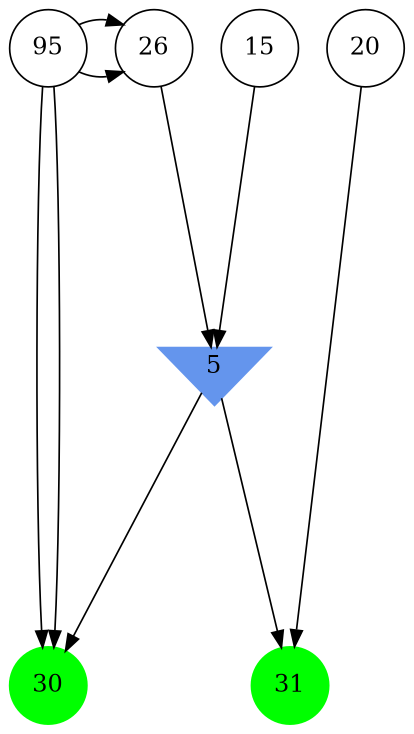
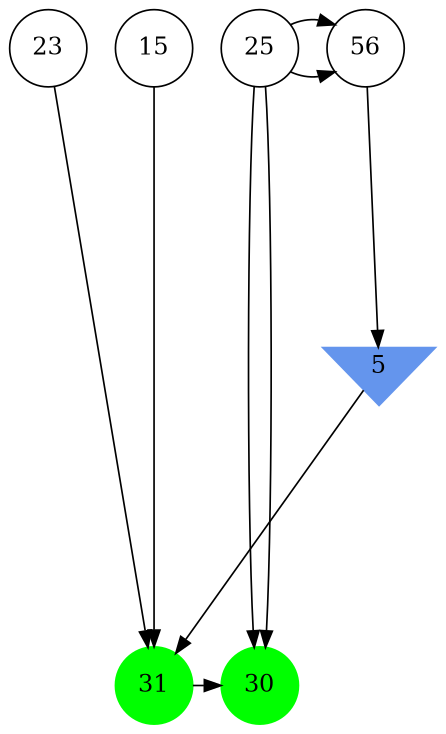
(48, 48) -> (260, 48)
(154, 48) -> (366, 48)
(366, 48) -> (48, 48)
(237, 208) -> (154, 358)
(138, 515) -> (198, 686)
